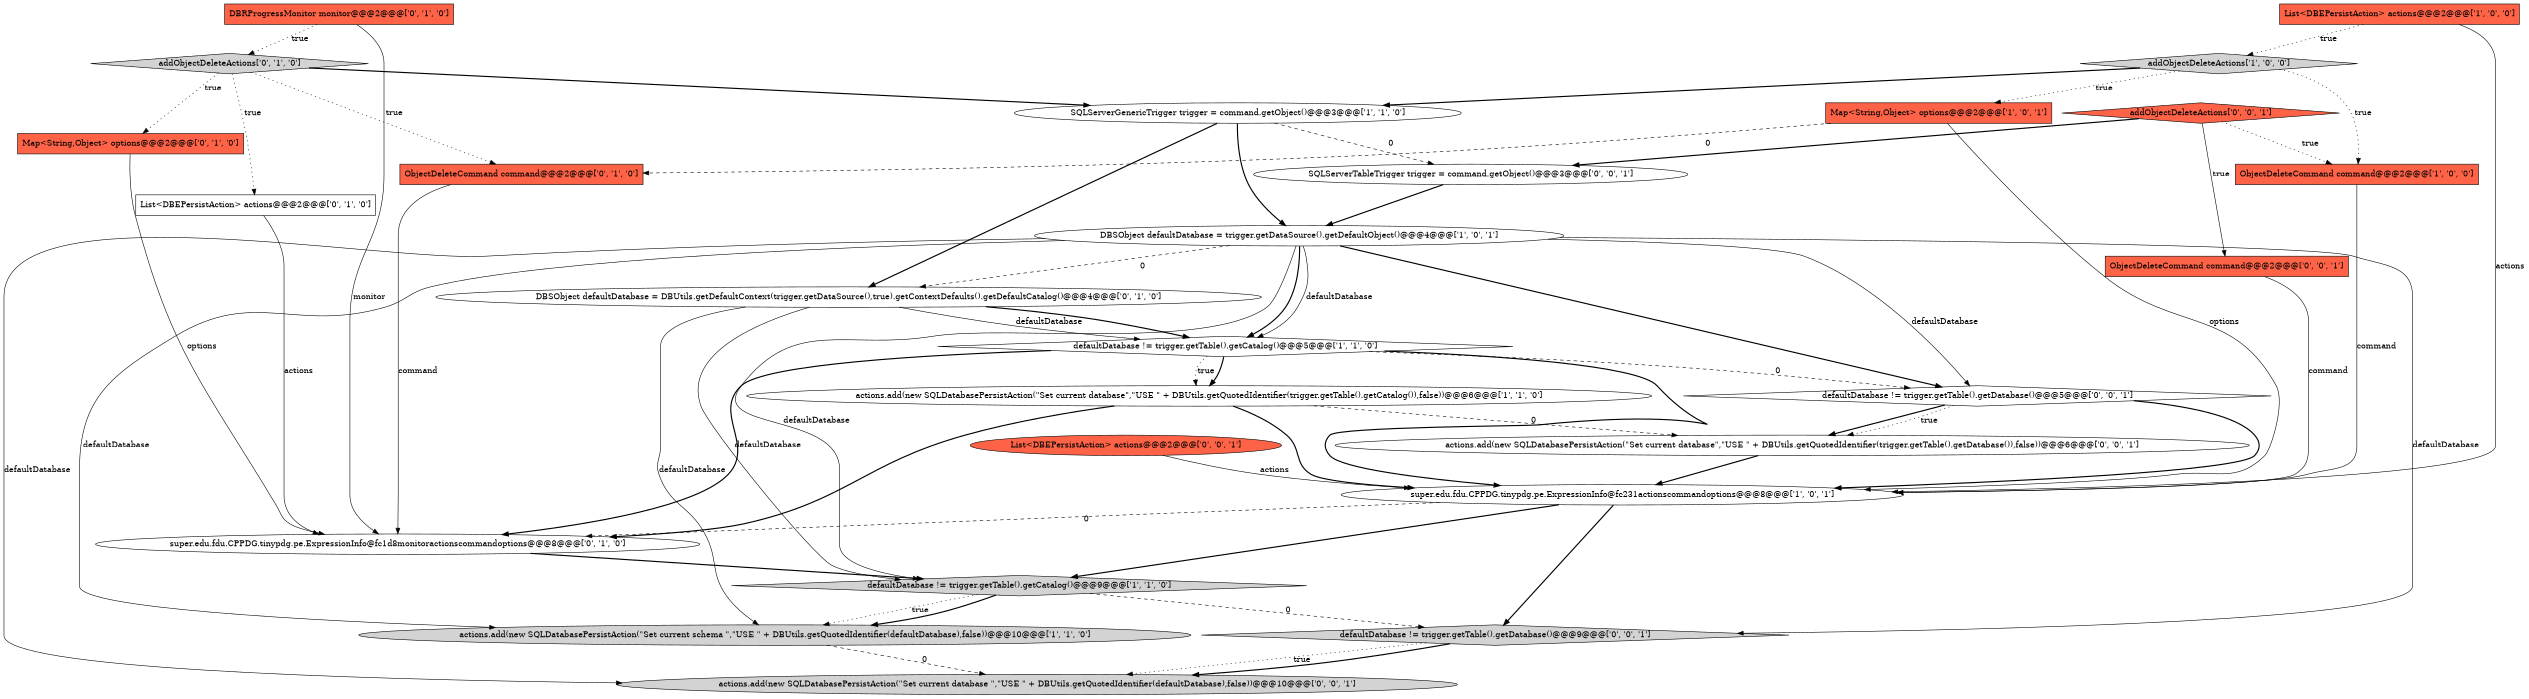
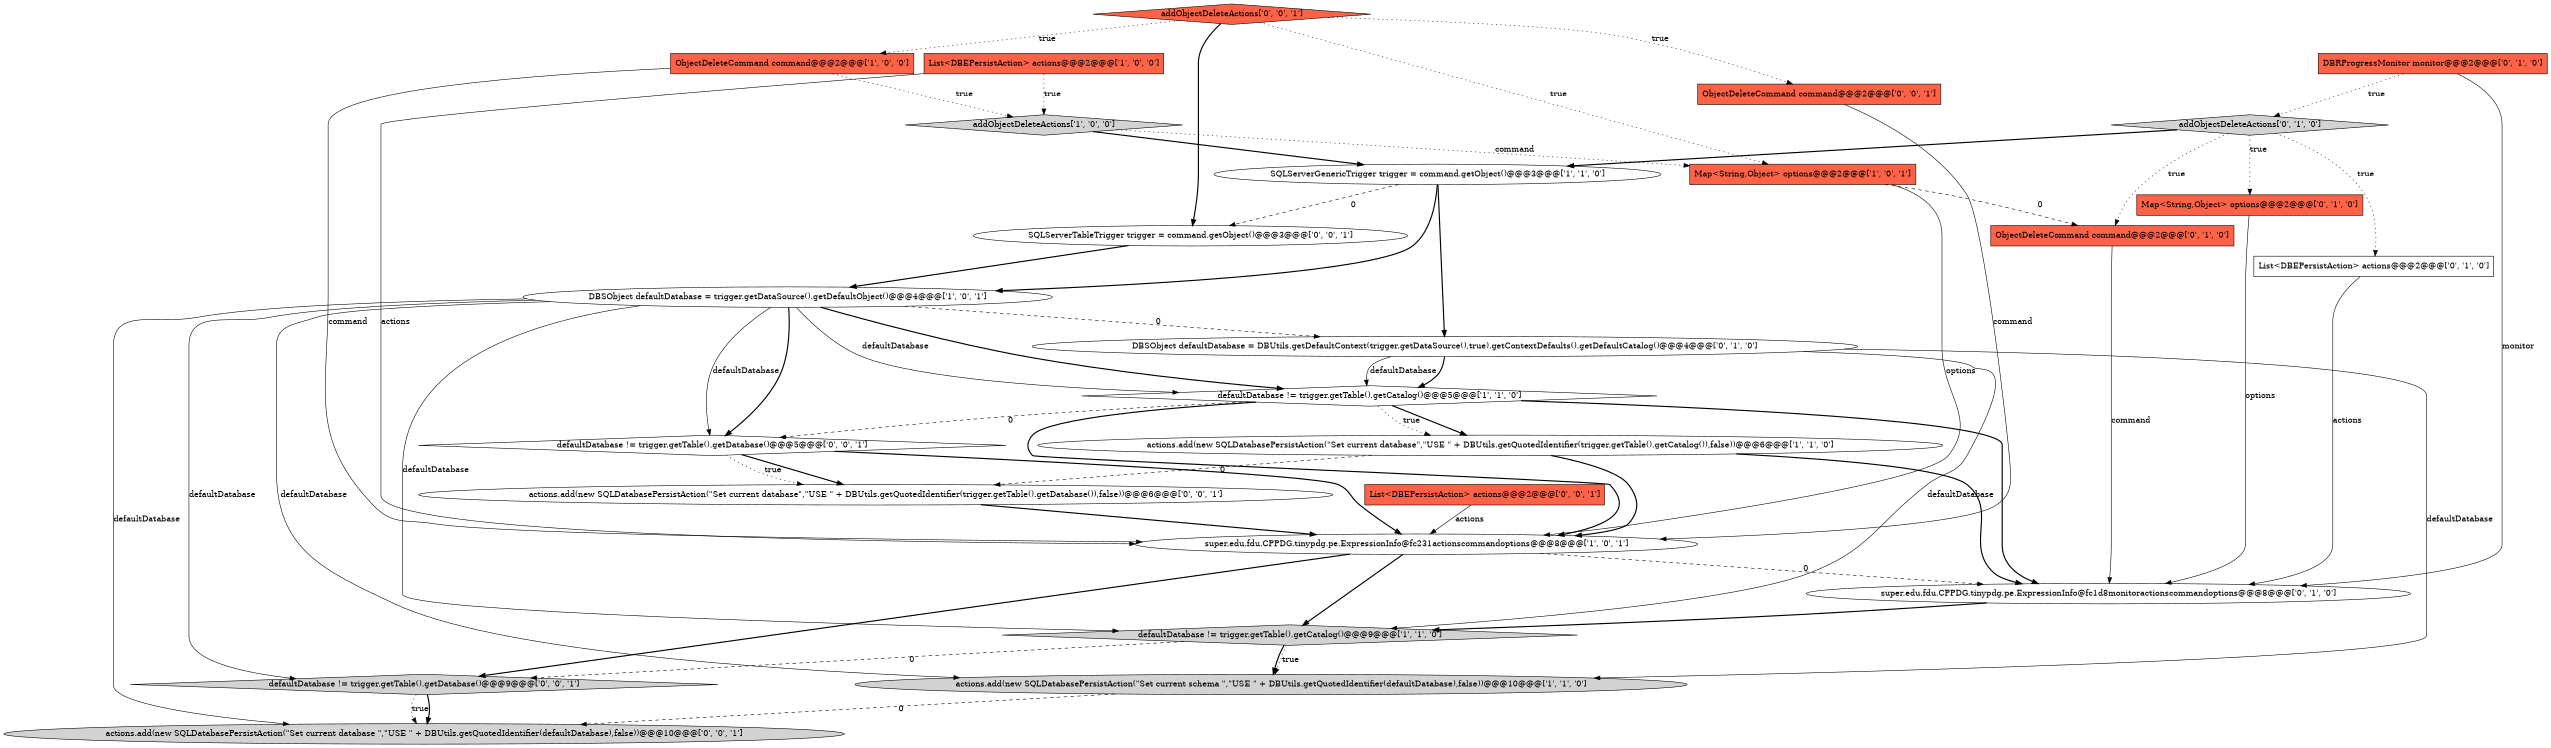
(2104, 88) -> (1515, 150)
none -> (1511, 93)
(2339, 97) -> (920, 95)
(2213, 187) -> (1561, 29)
(1126, 445) -> (1485, 495)
